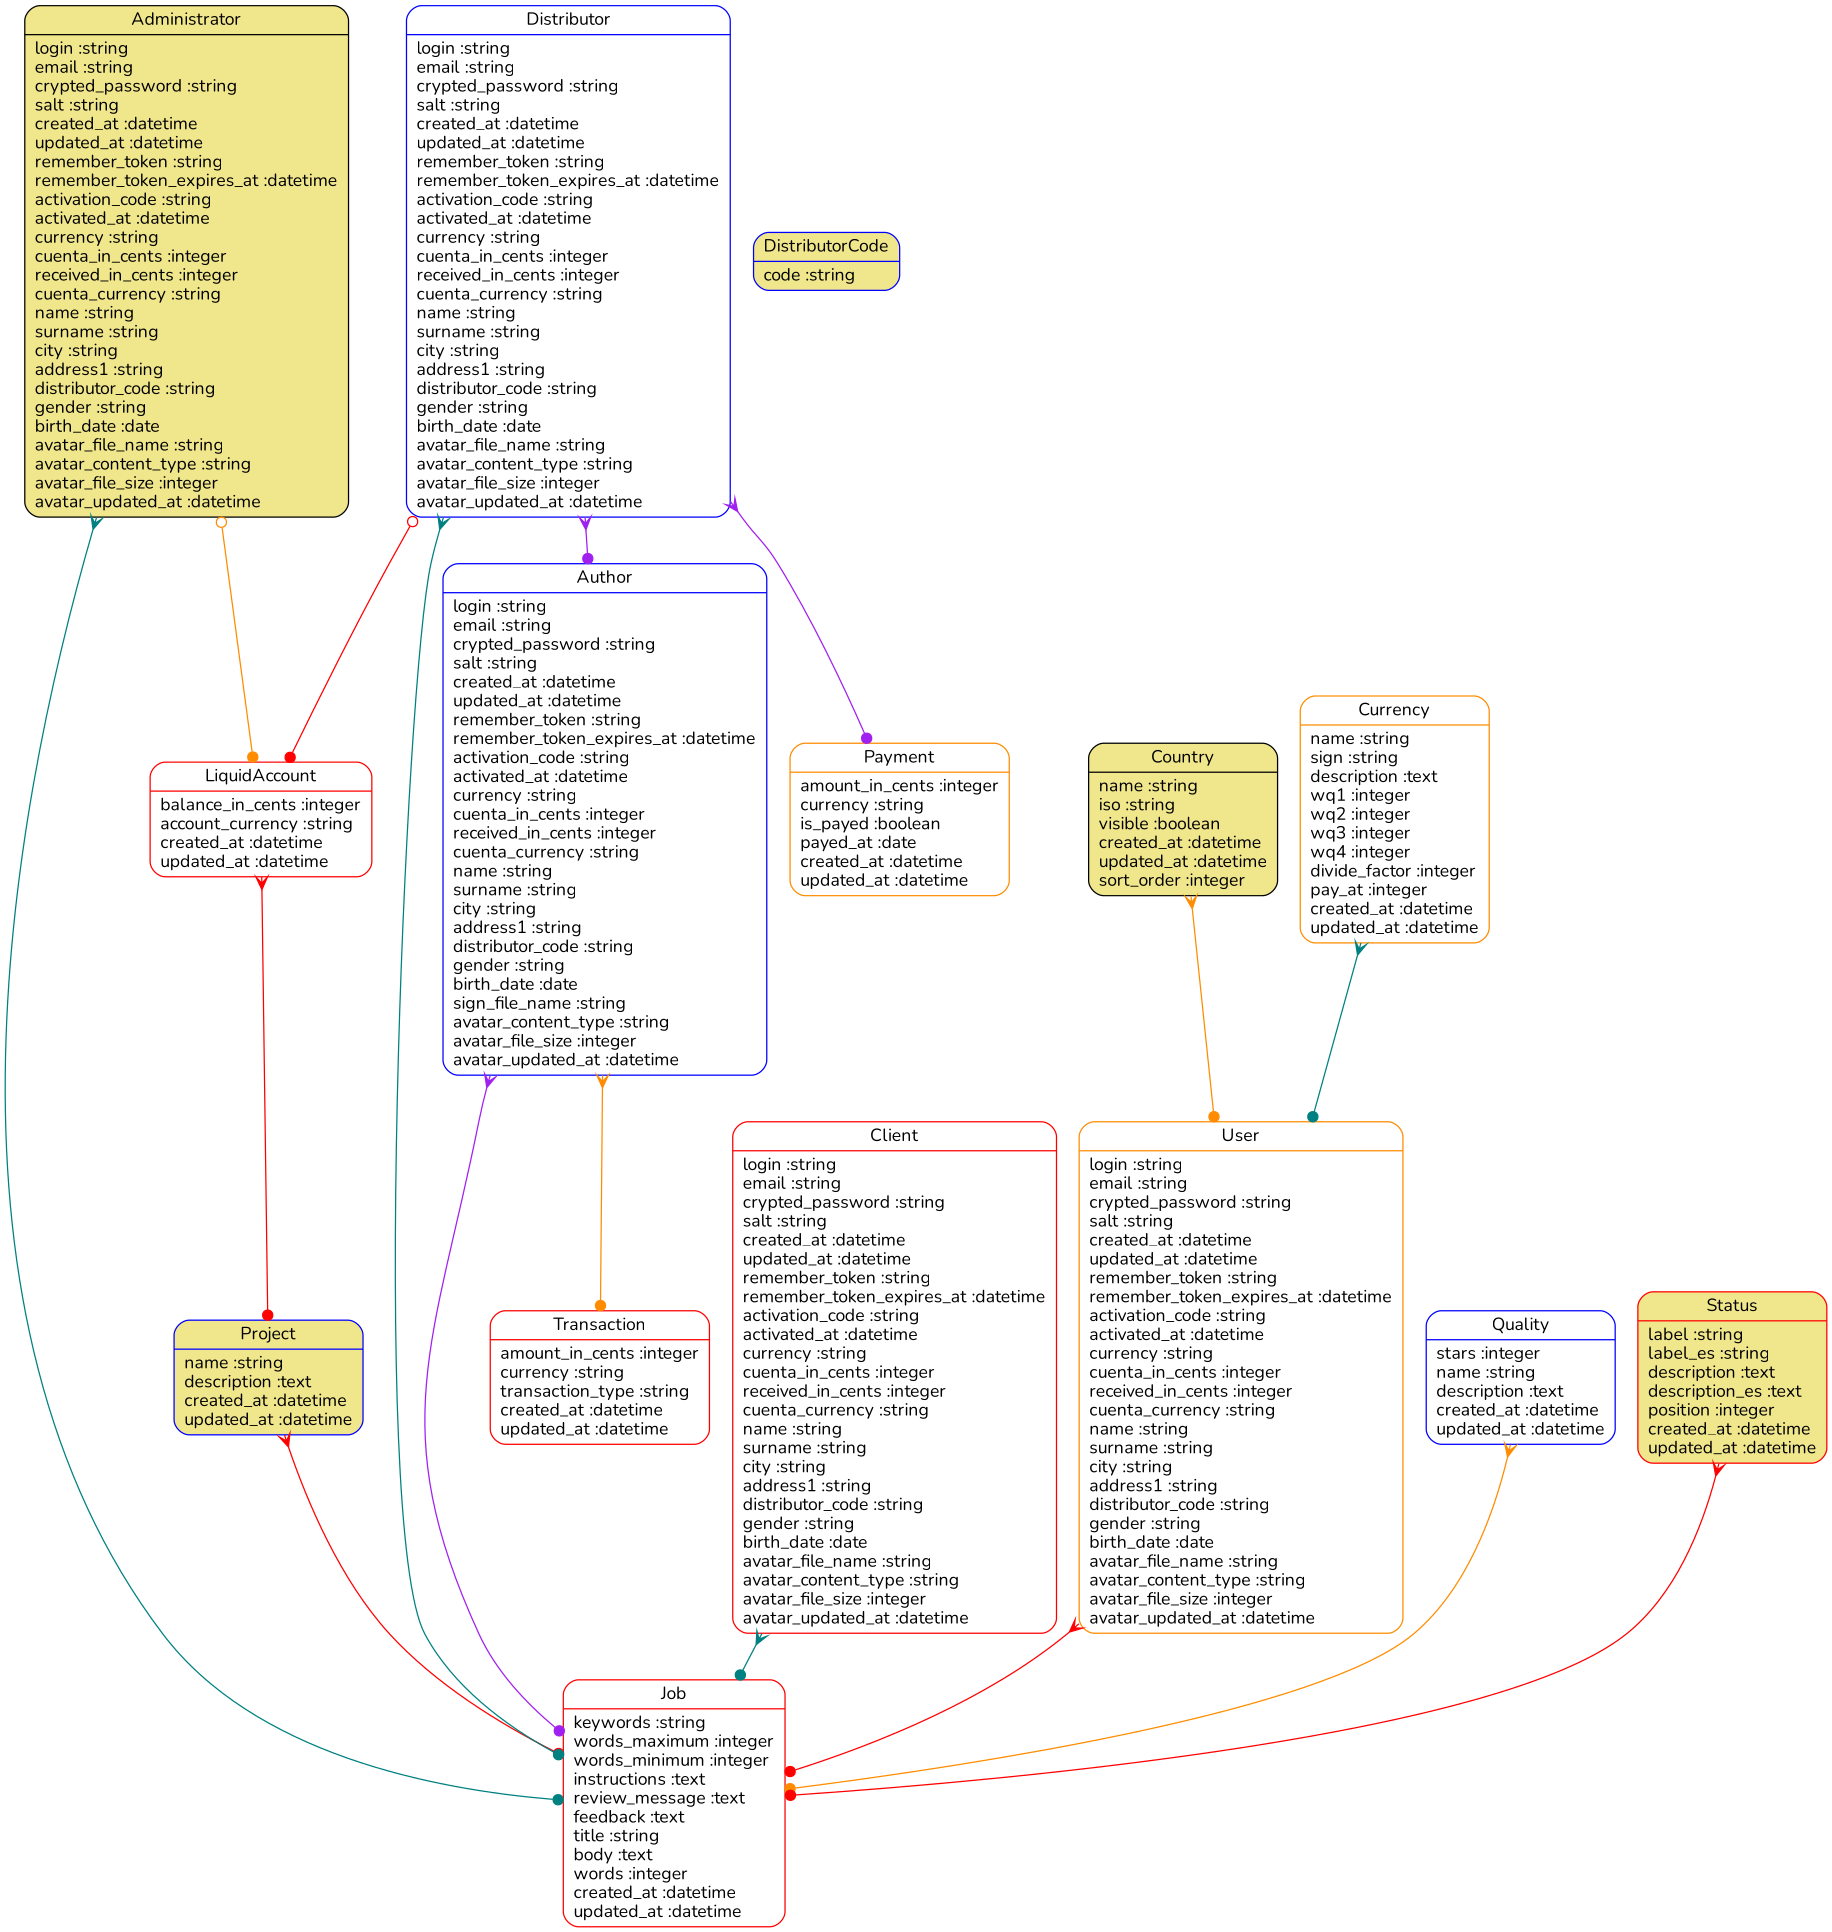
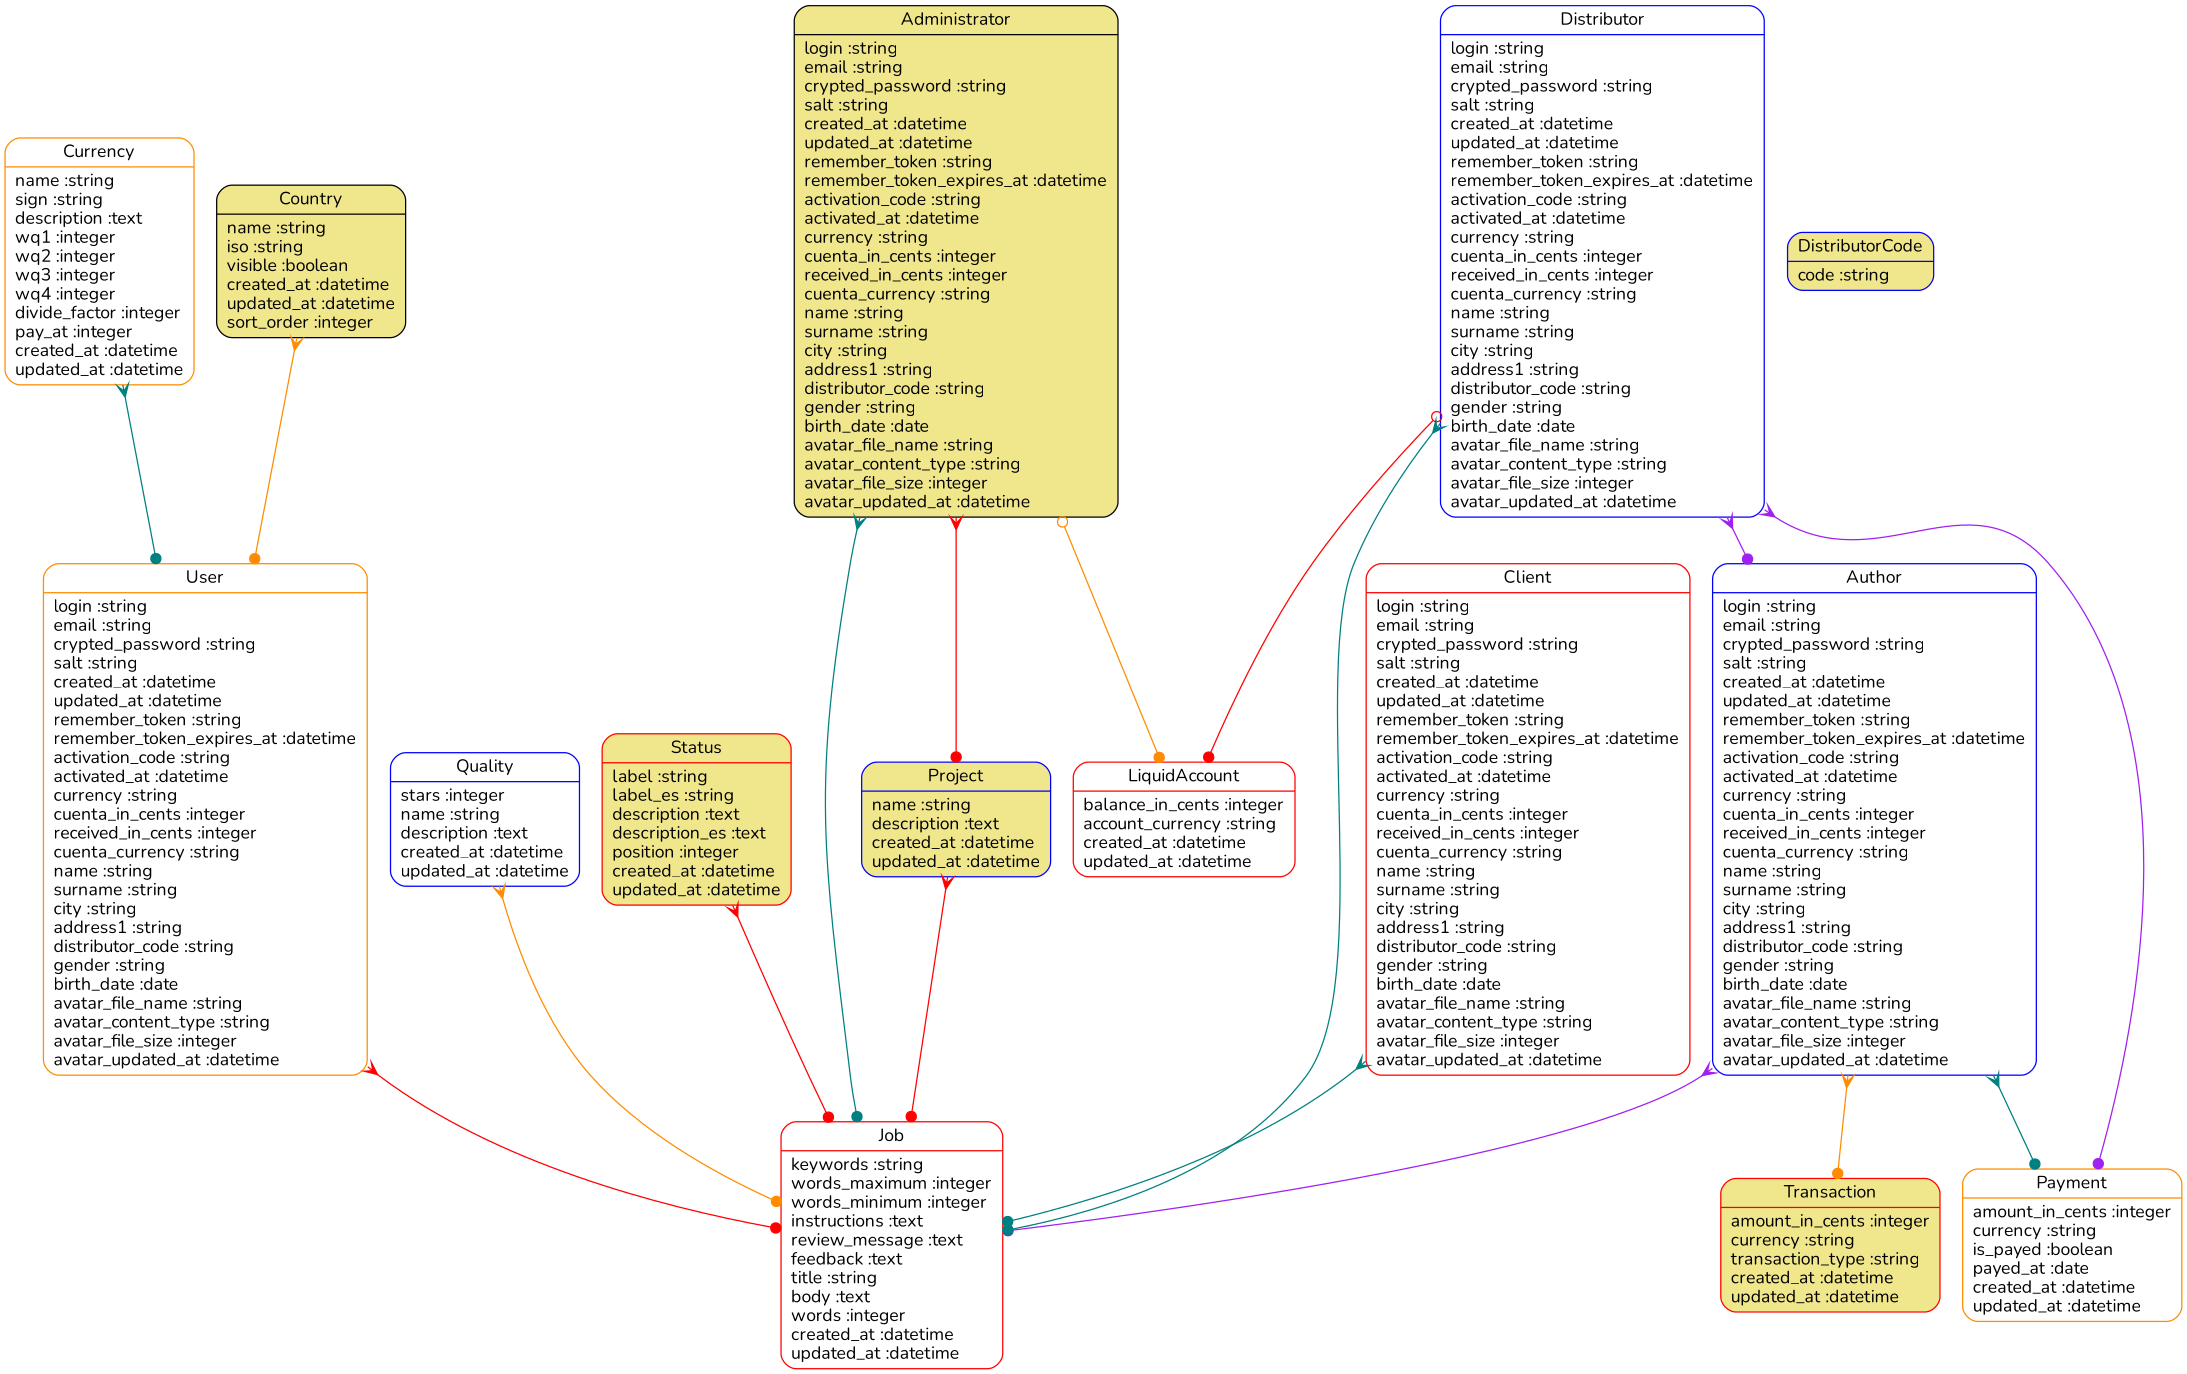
(540, 1003) -> (1818, 1003)
(265, 1100) -> (956, 641)
none -> (2016, 1123)
(600, 1378) -> (1830, 1245)
